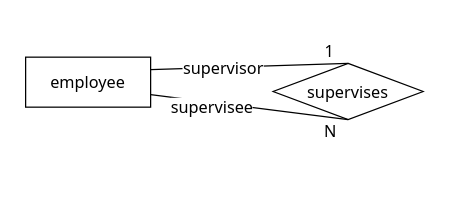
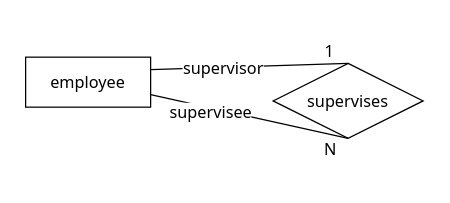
(348, 91) -> (348, 101)
